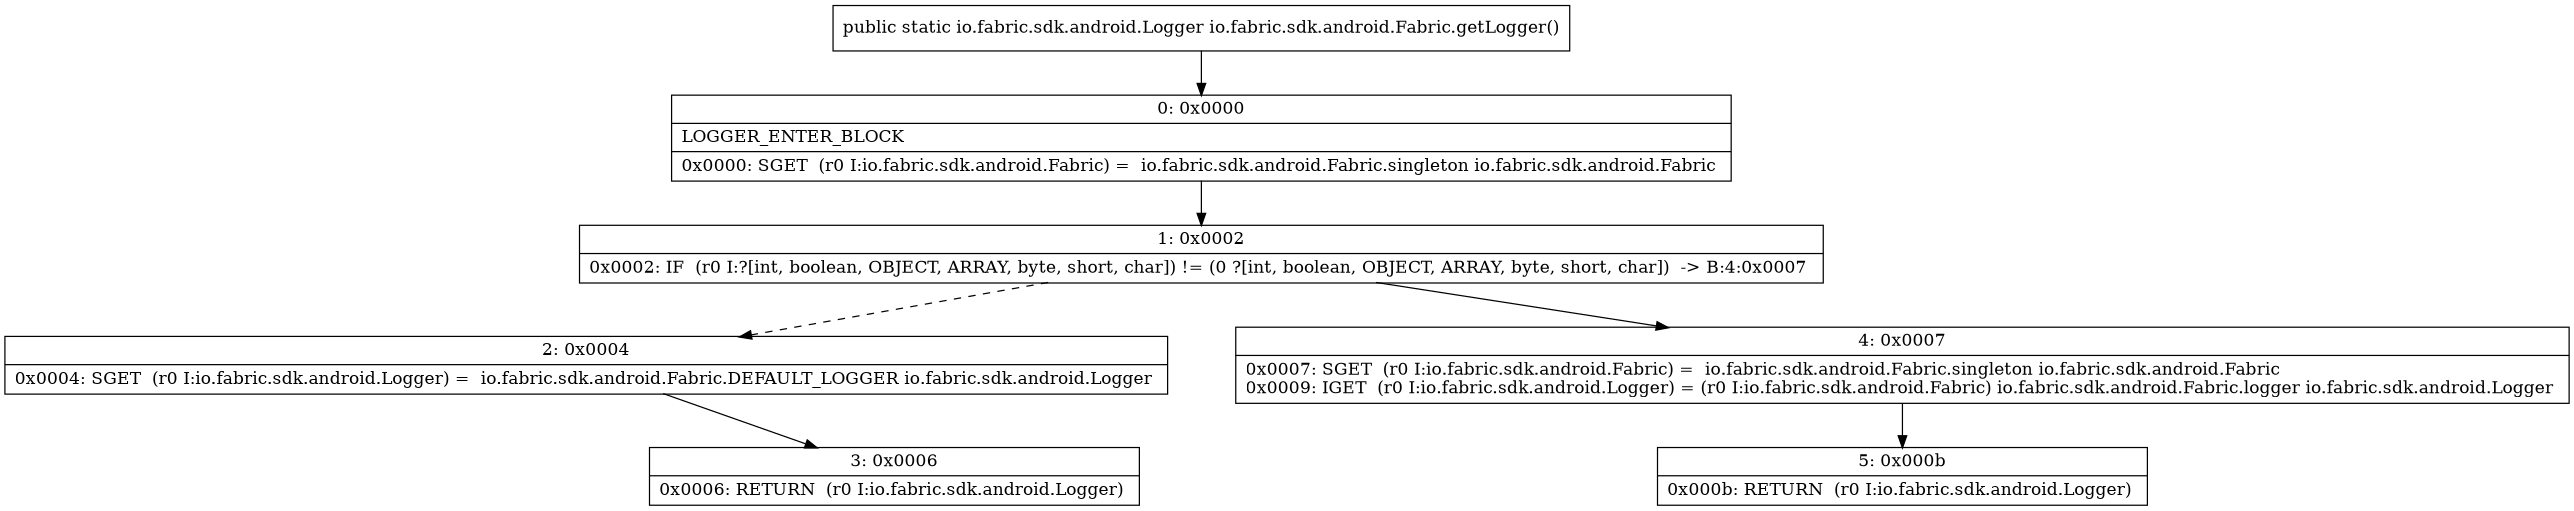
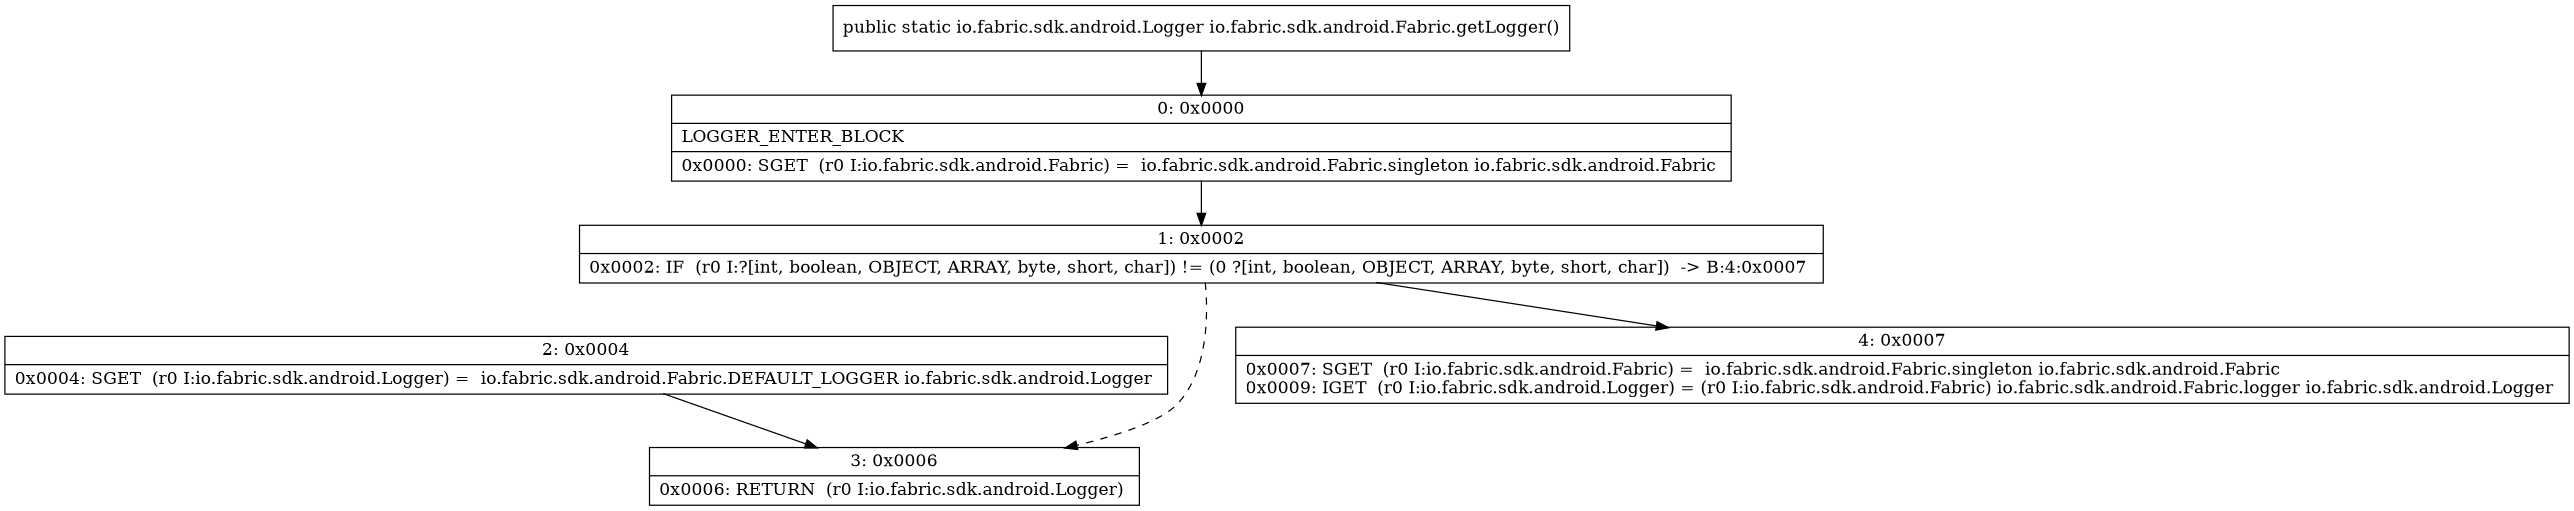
(900, 309) -> (1183, 397)
(1902, 476) -> none
